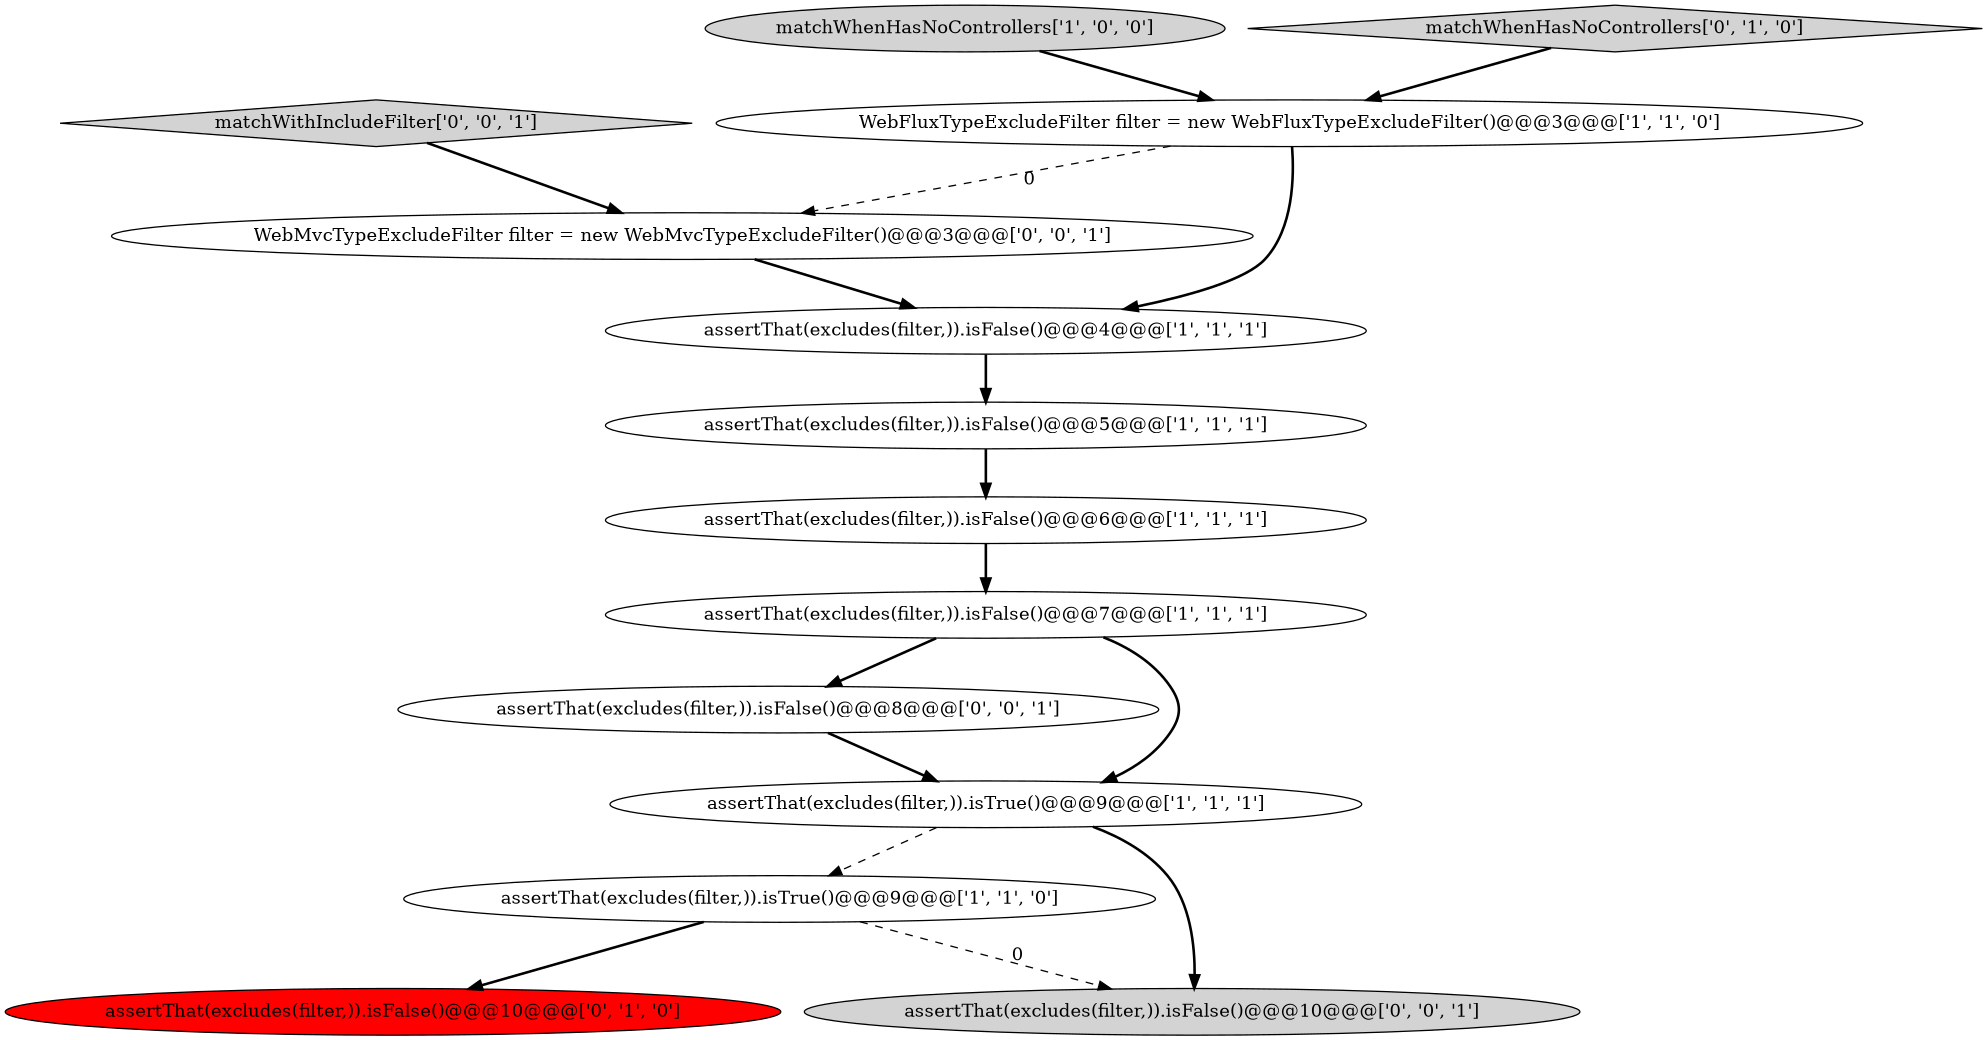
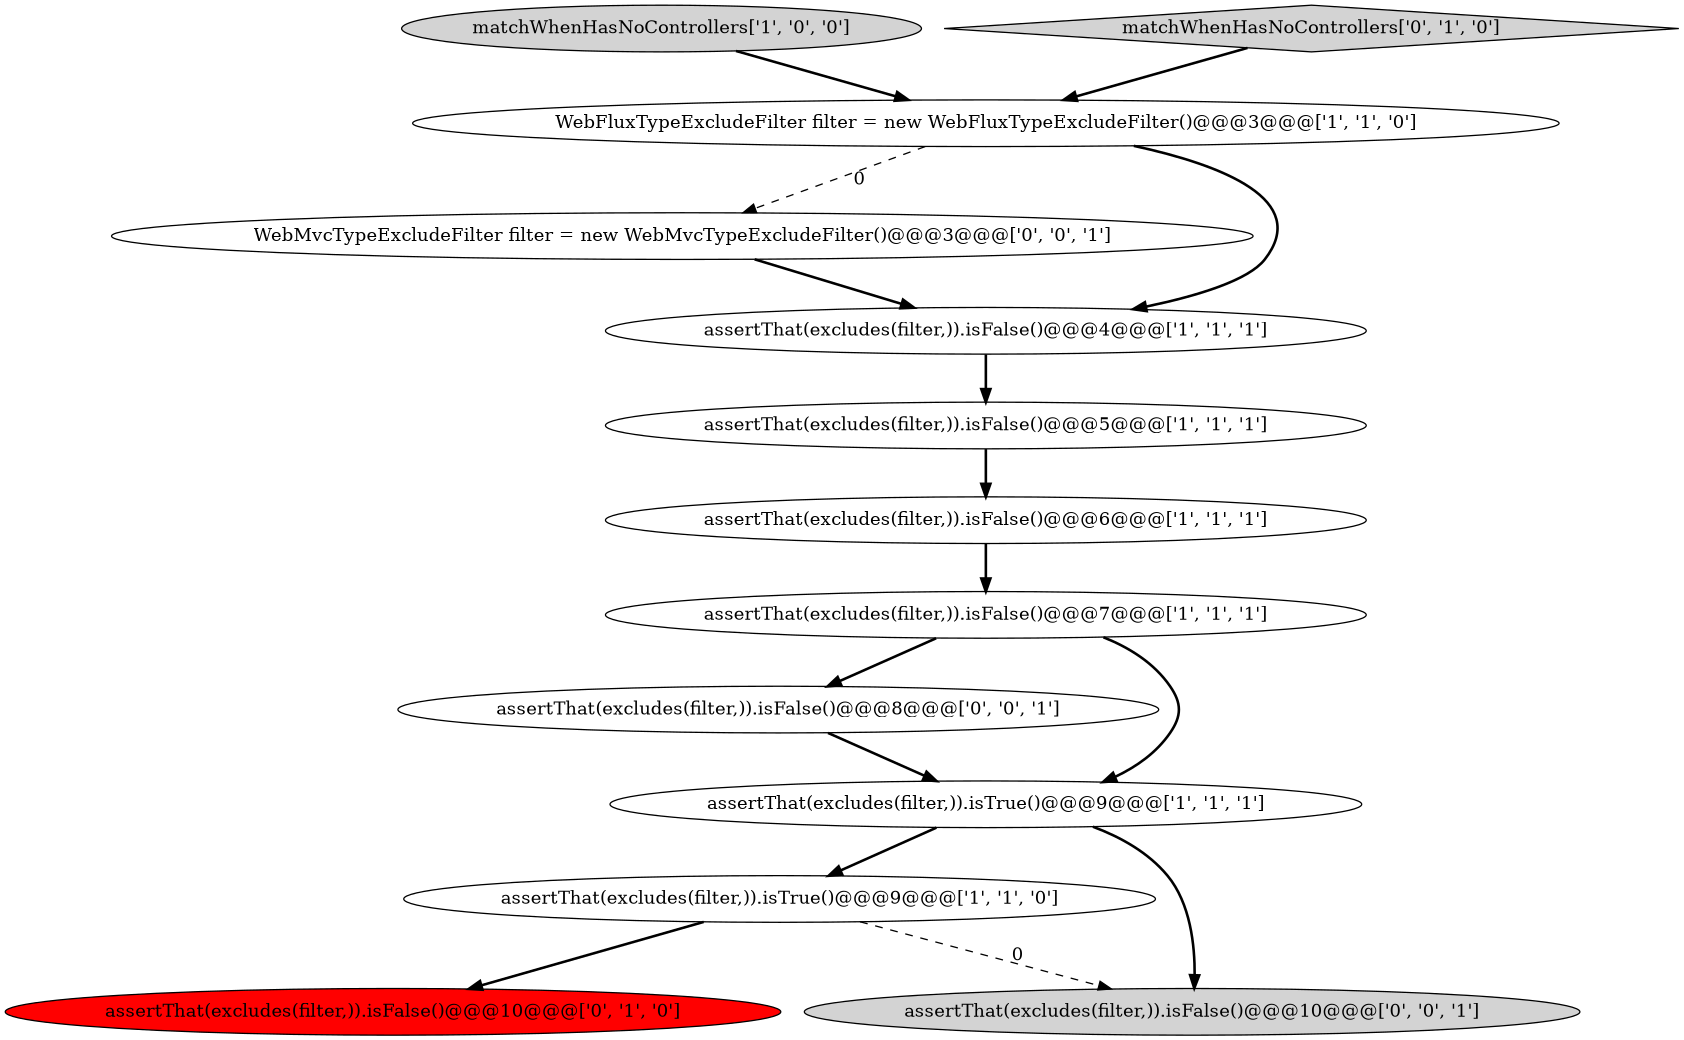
(376, 123) -> none
(889, 849) -> (889, 849)
